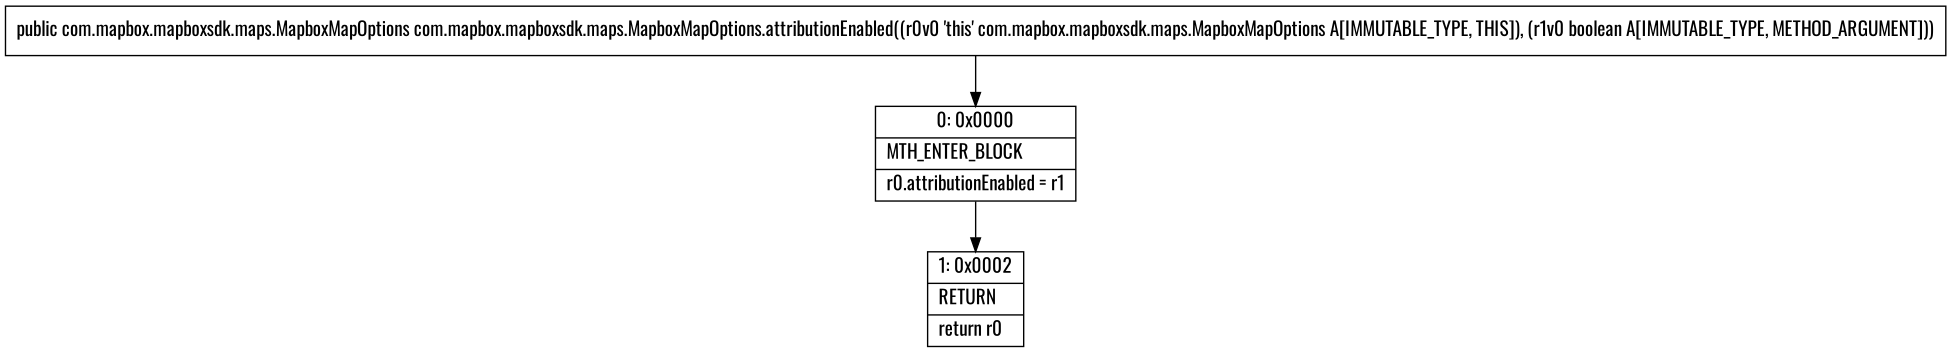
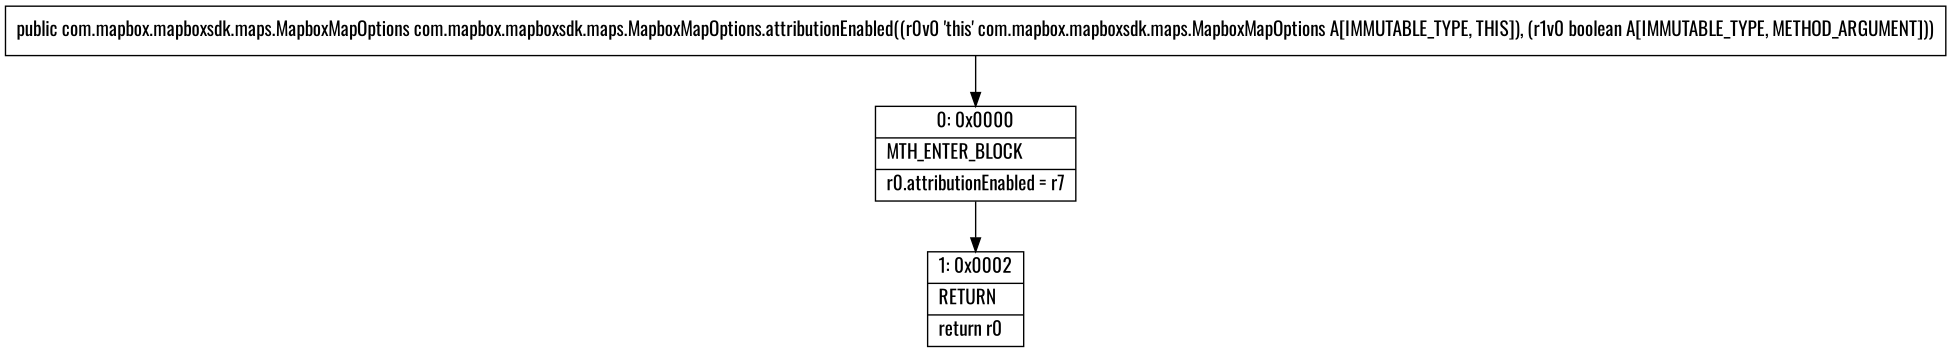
(976, 185) -> (976, 185)
